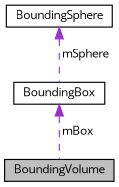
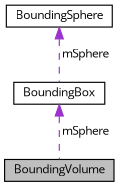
(77, 132) -> (84, 132)
